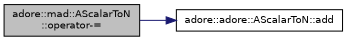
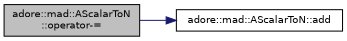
(259, 20) -> (259, 20)
